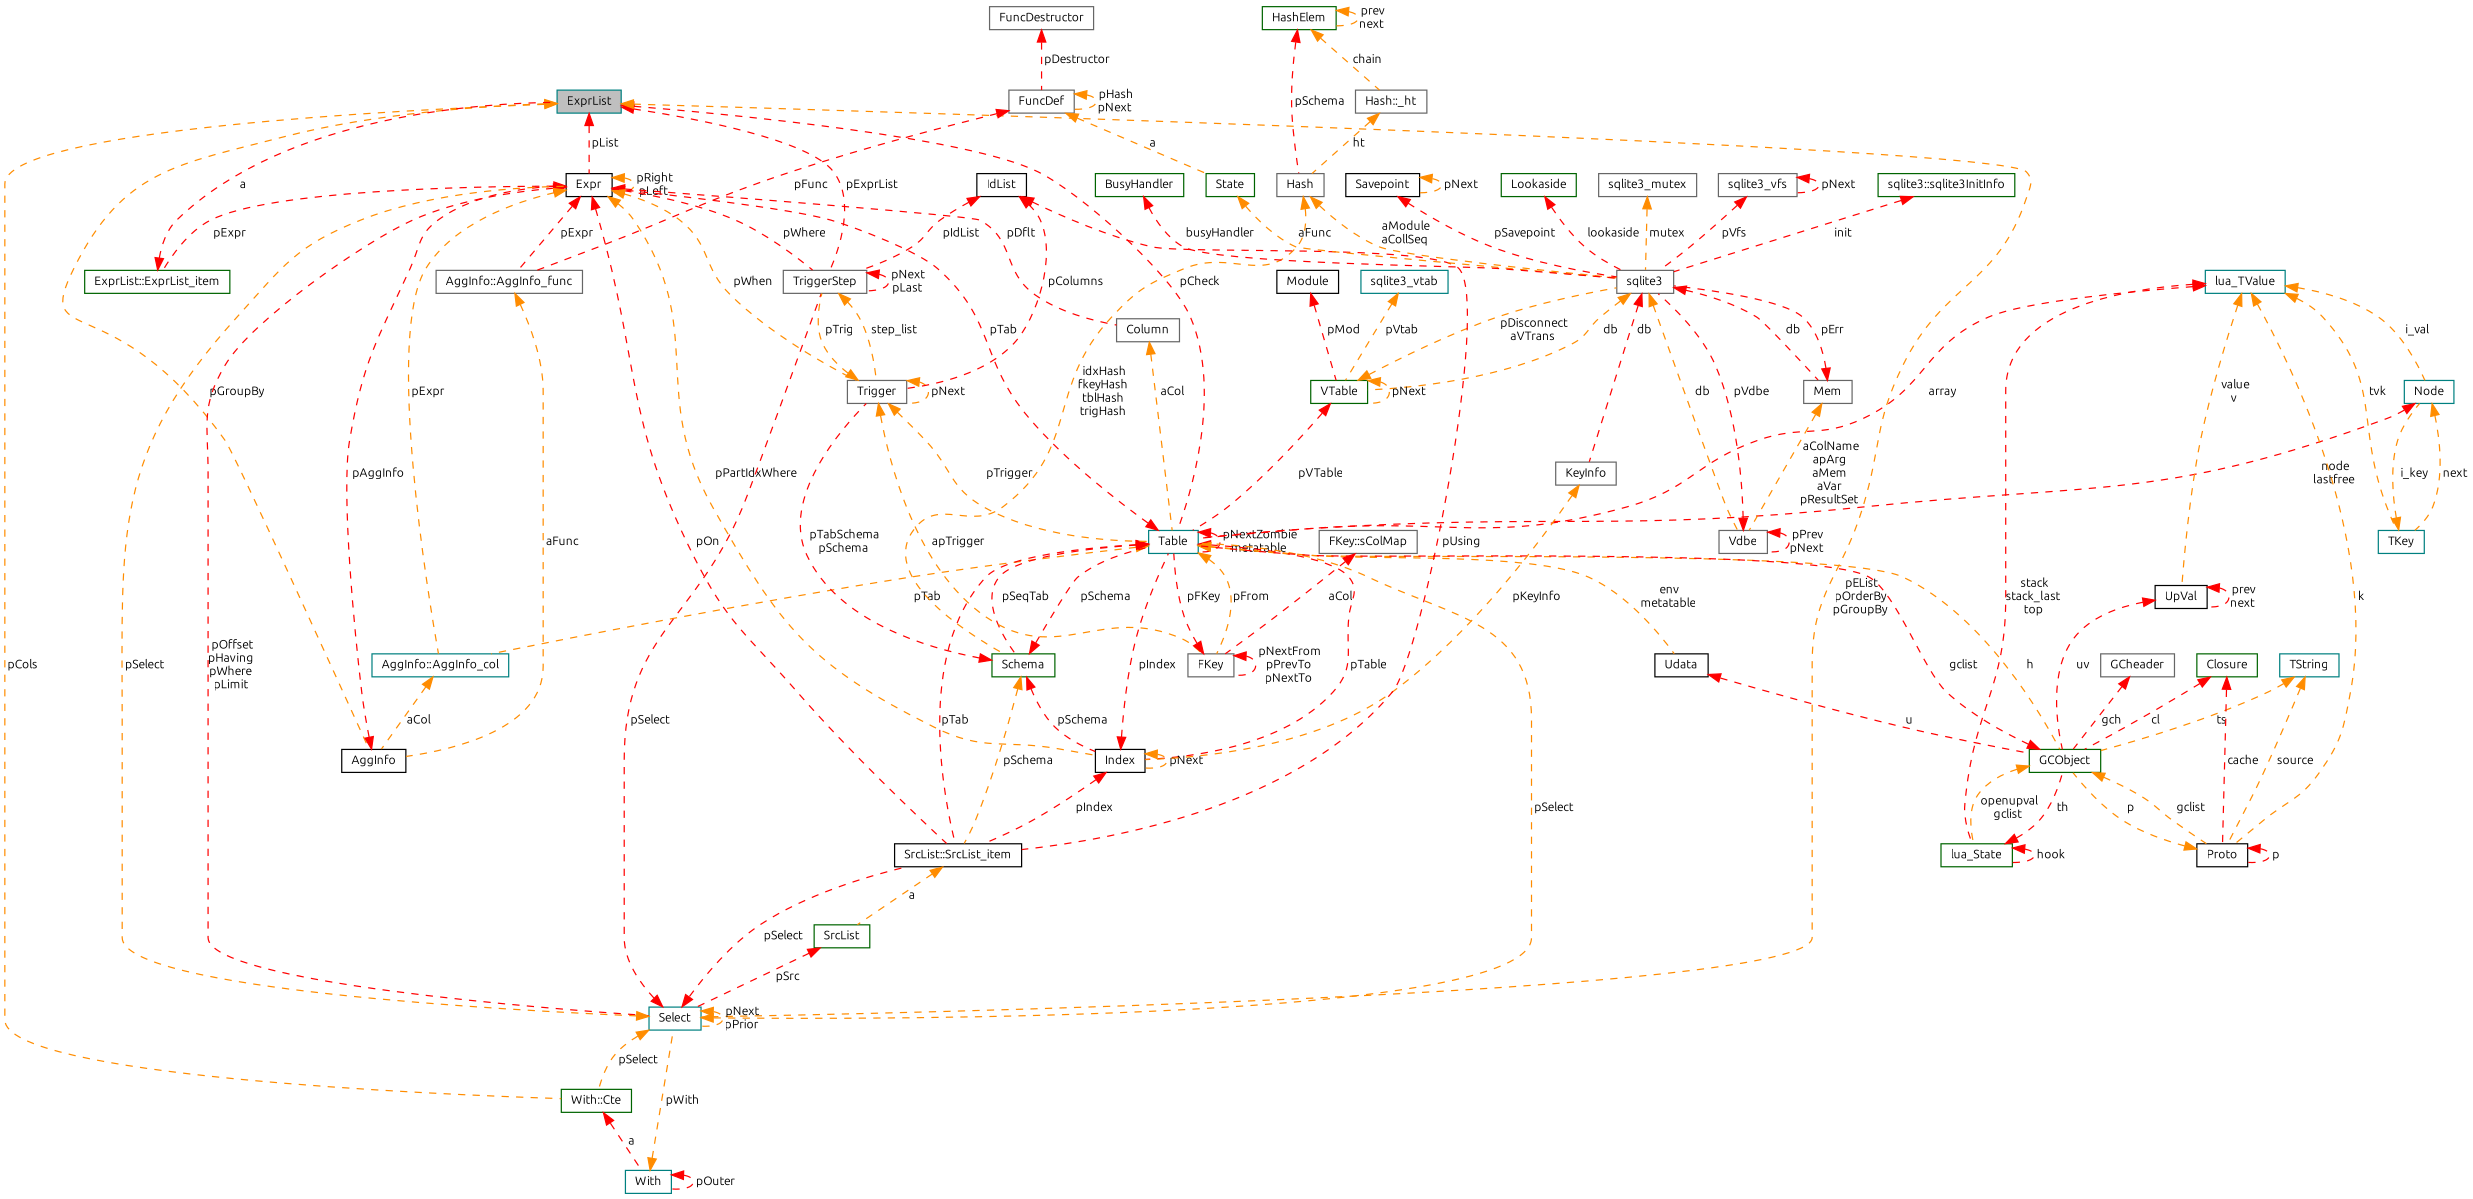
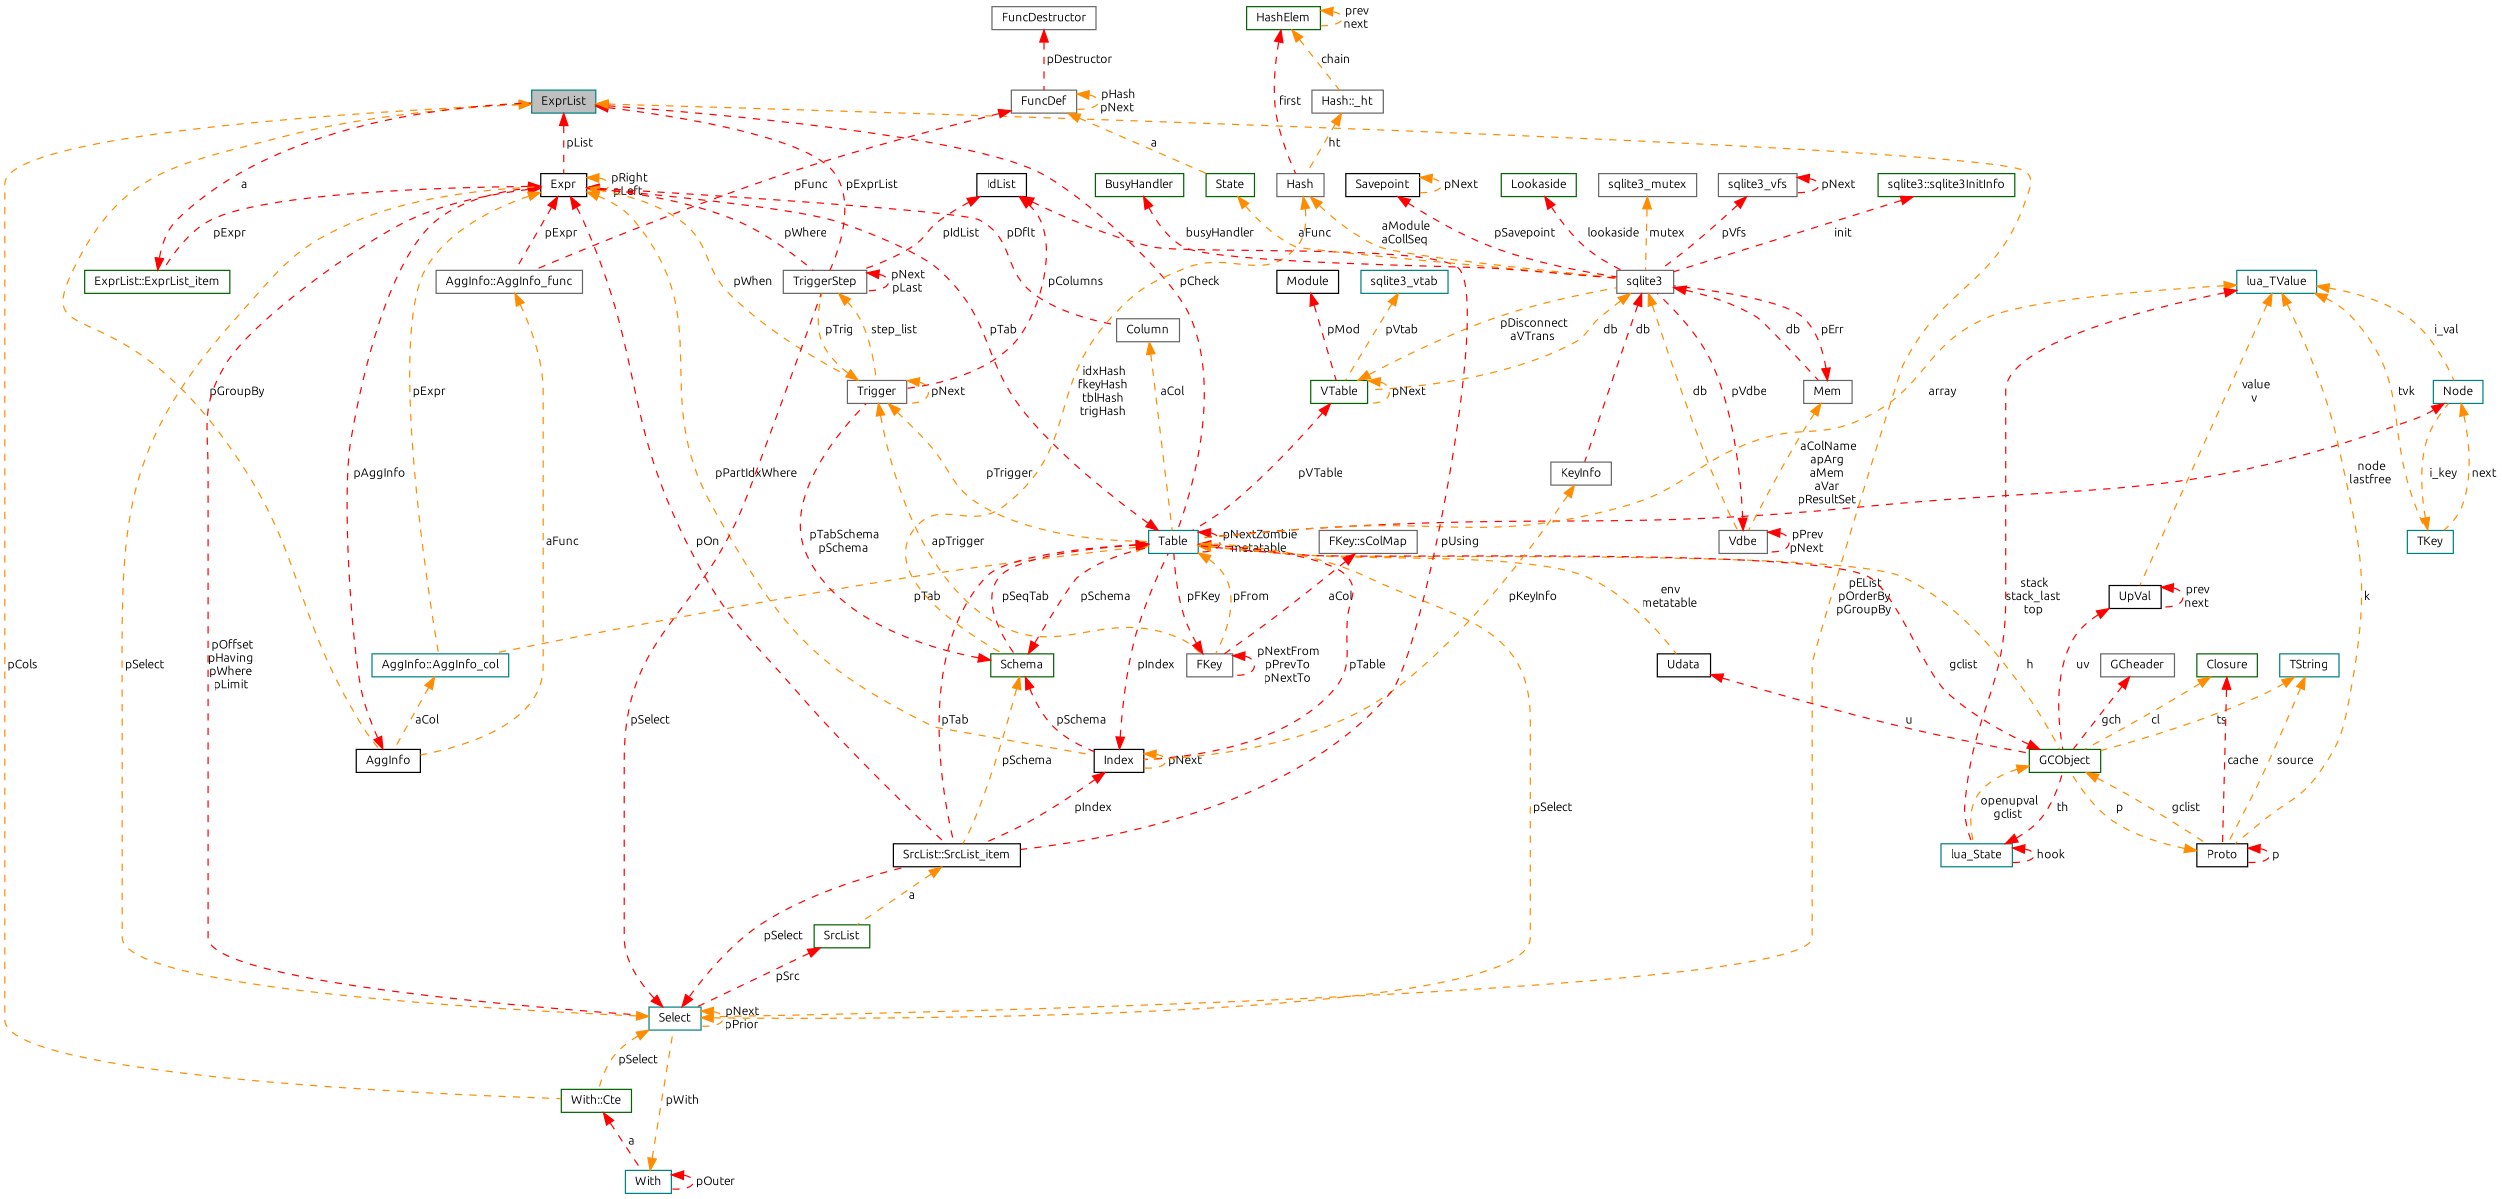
(1319, 102) -> (1289, 102)
(1691, 477) -> (1726, 453)
(2143, 717) -> (2143, 717)
(1977, 855) -> (1977, 855)
